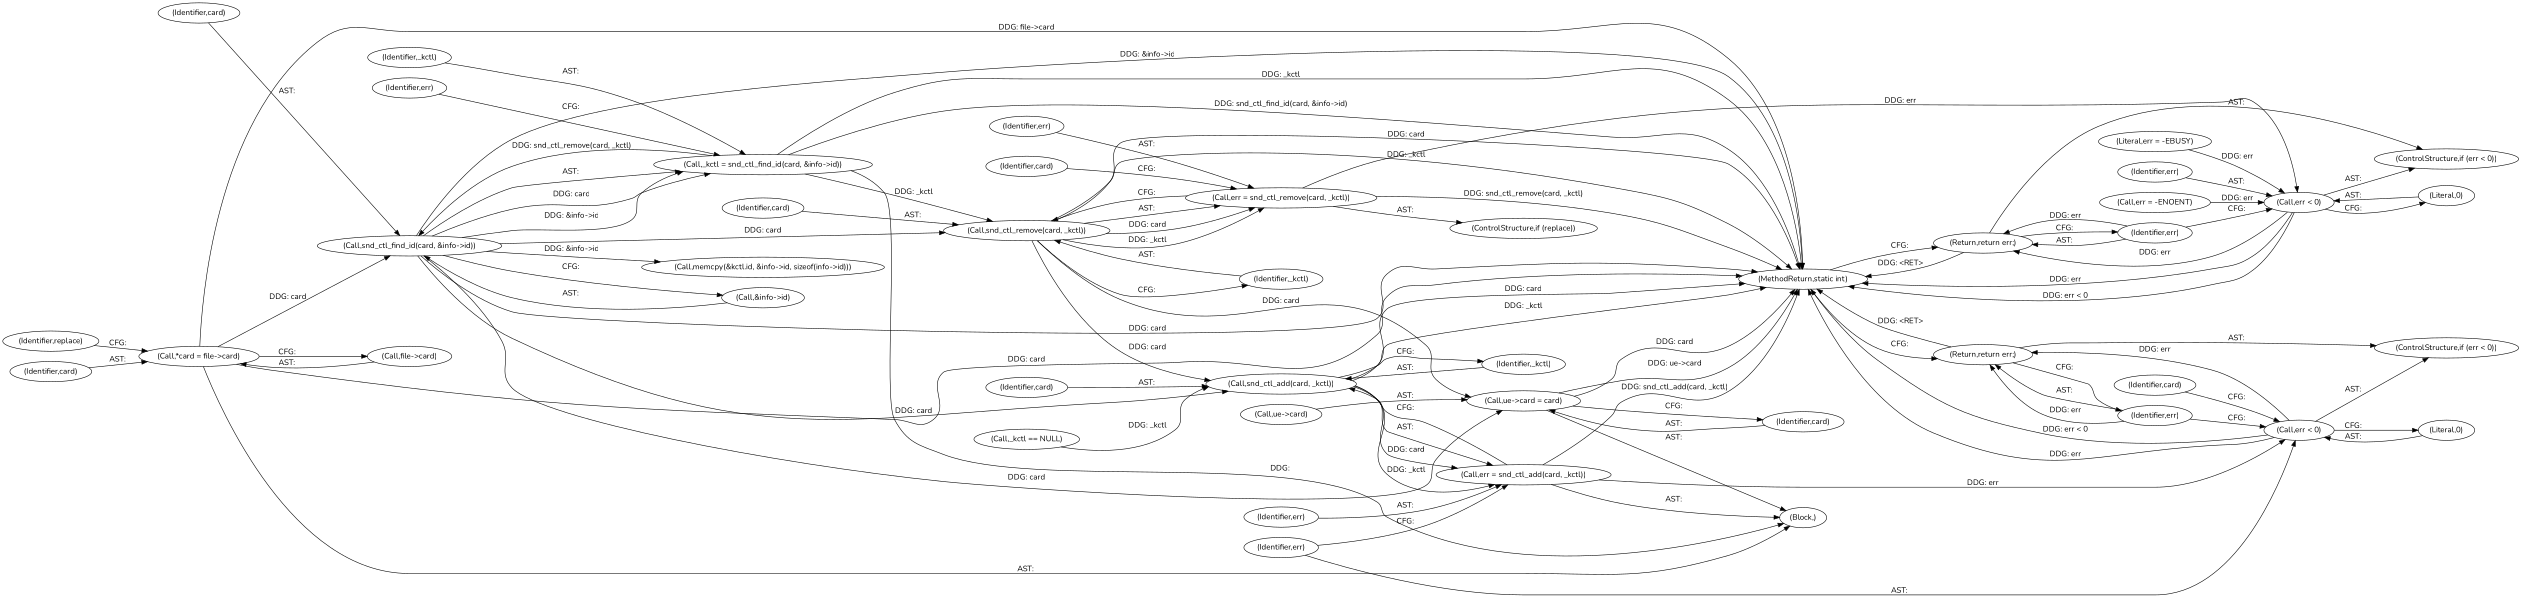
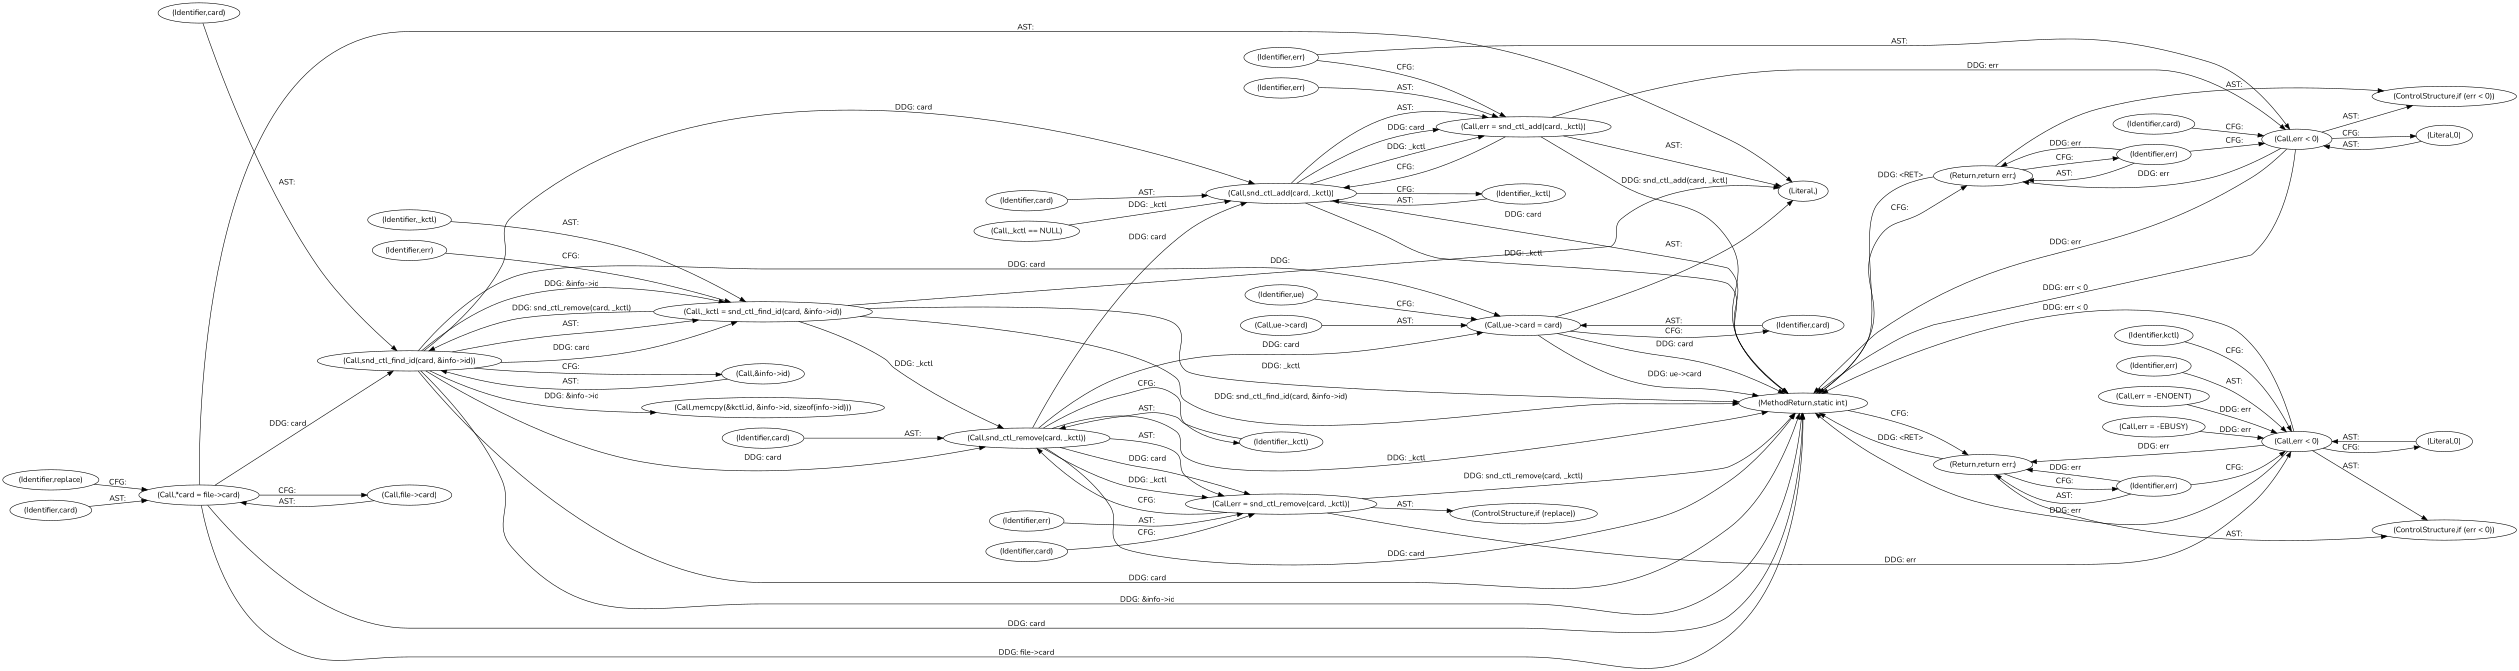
(2155, 142) -> (2154, 427)
none -> (1281, 295)
none -> (2154, 335)
(1803, 518) -> (1803, 191)
